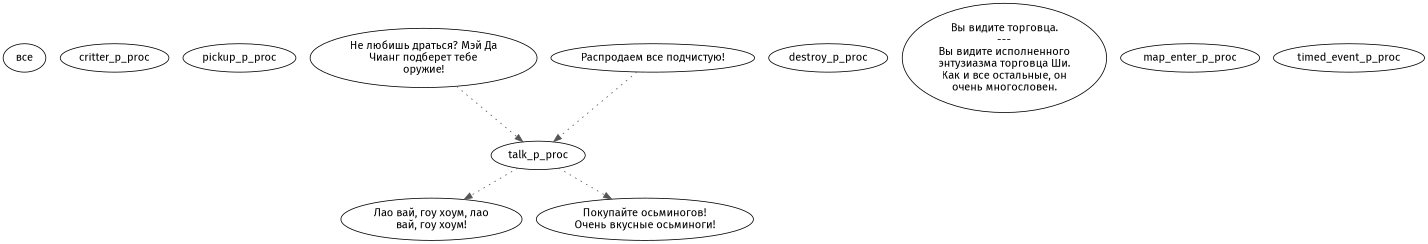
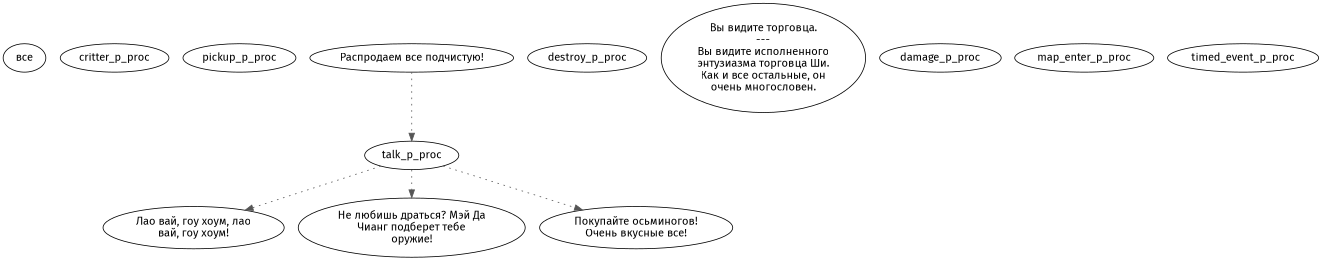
none -> (940, 58)
(487, 112) -> (412, 180)
(645, 219) -> (636, 228)
